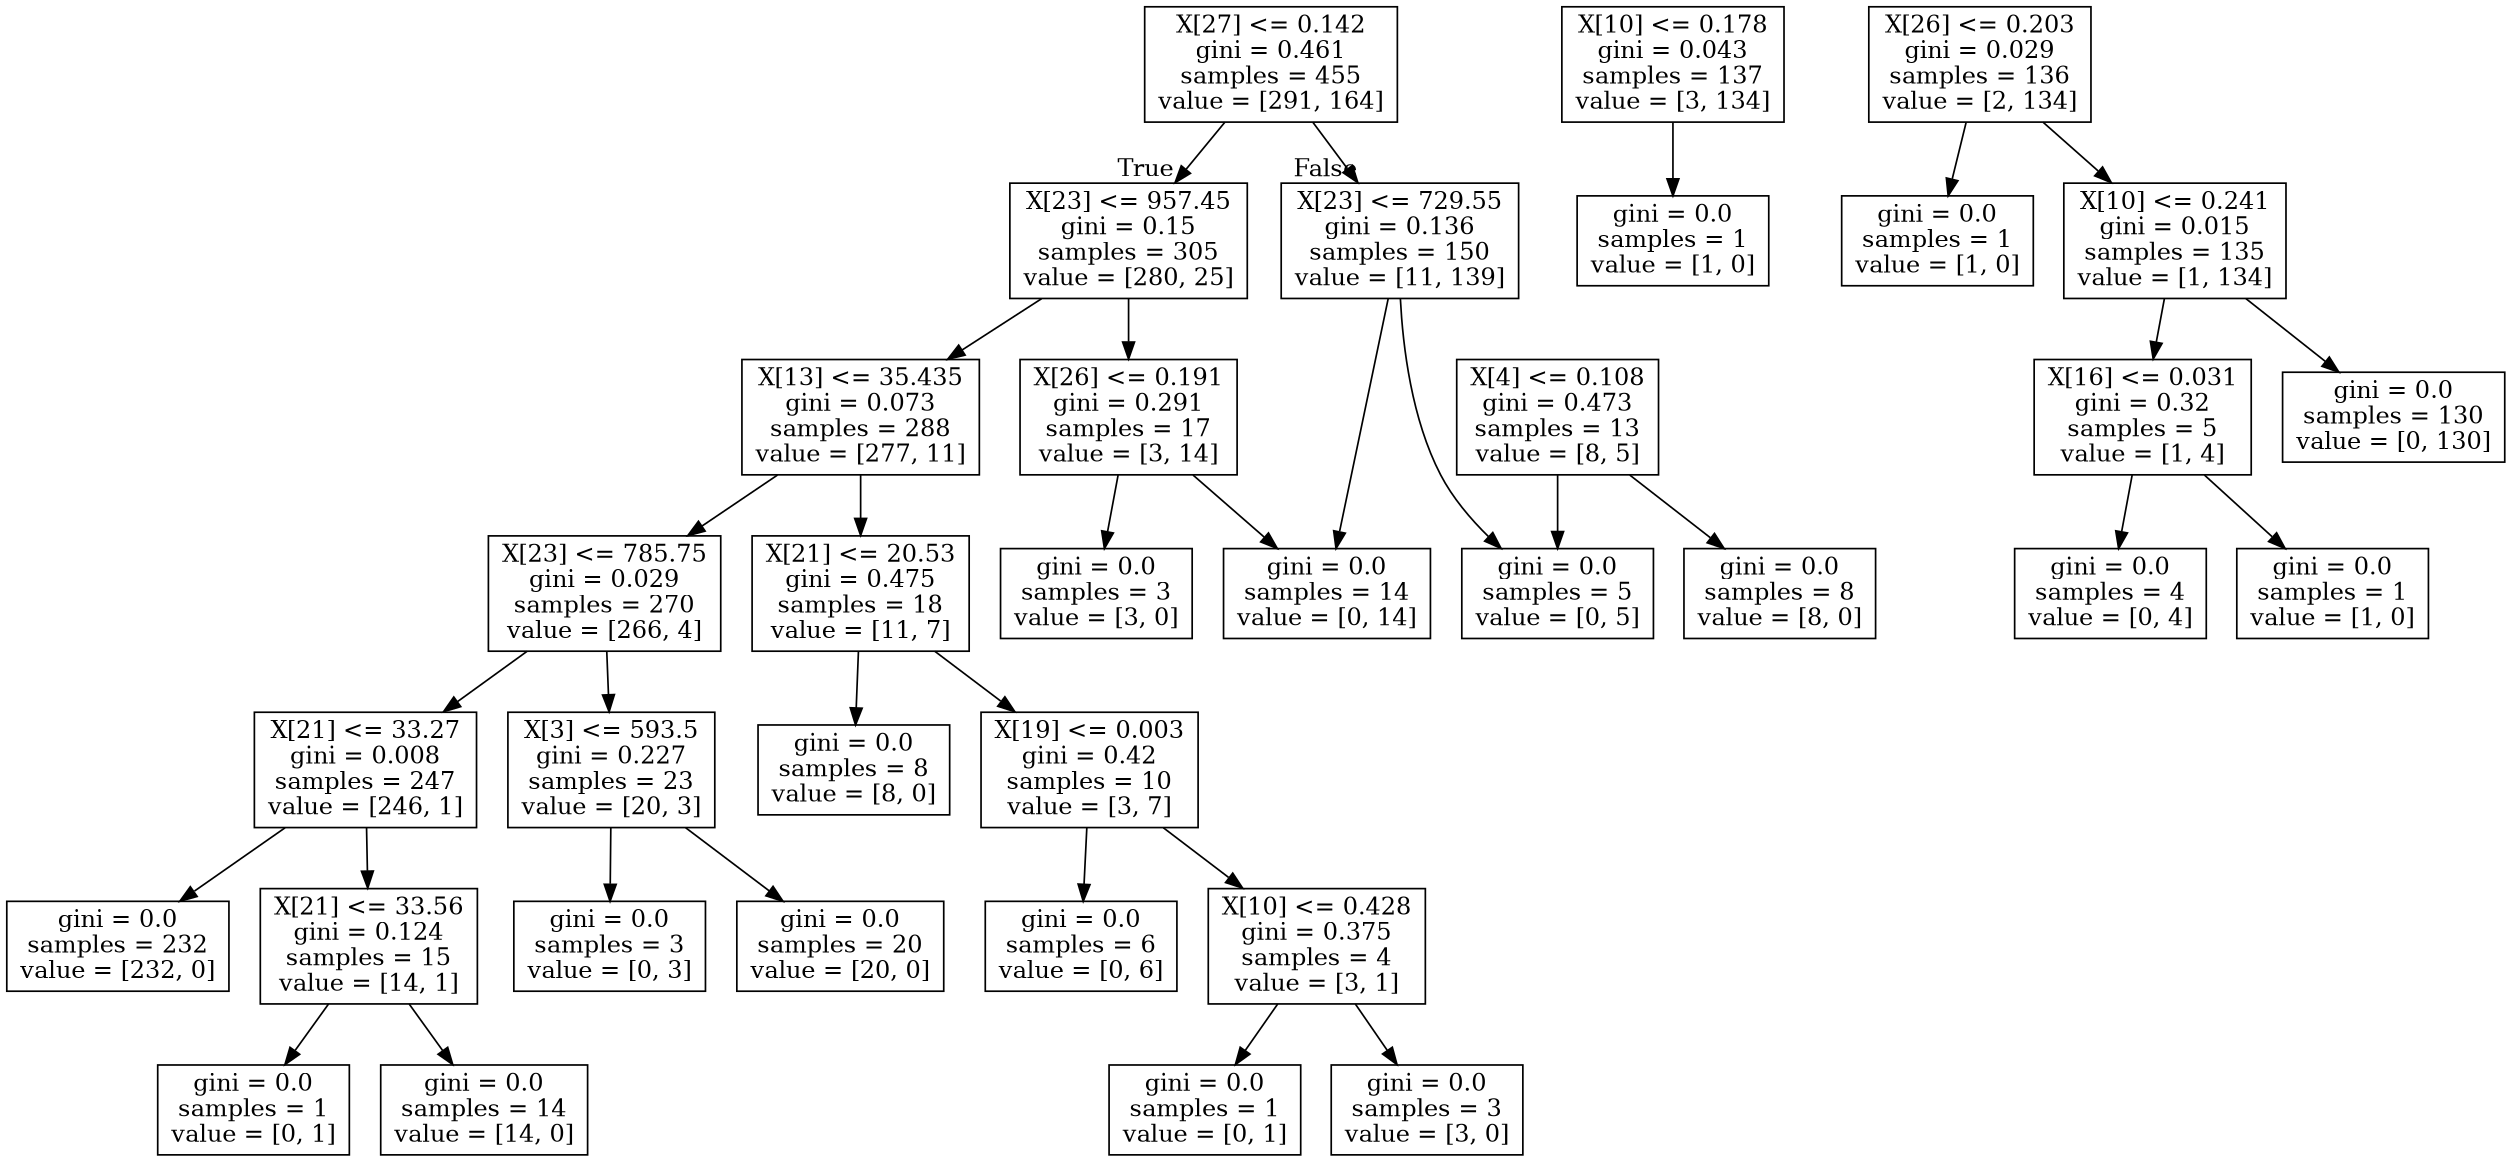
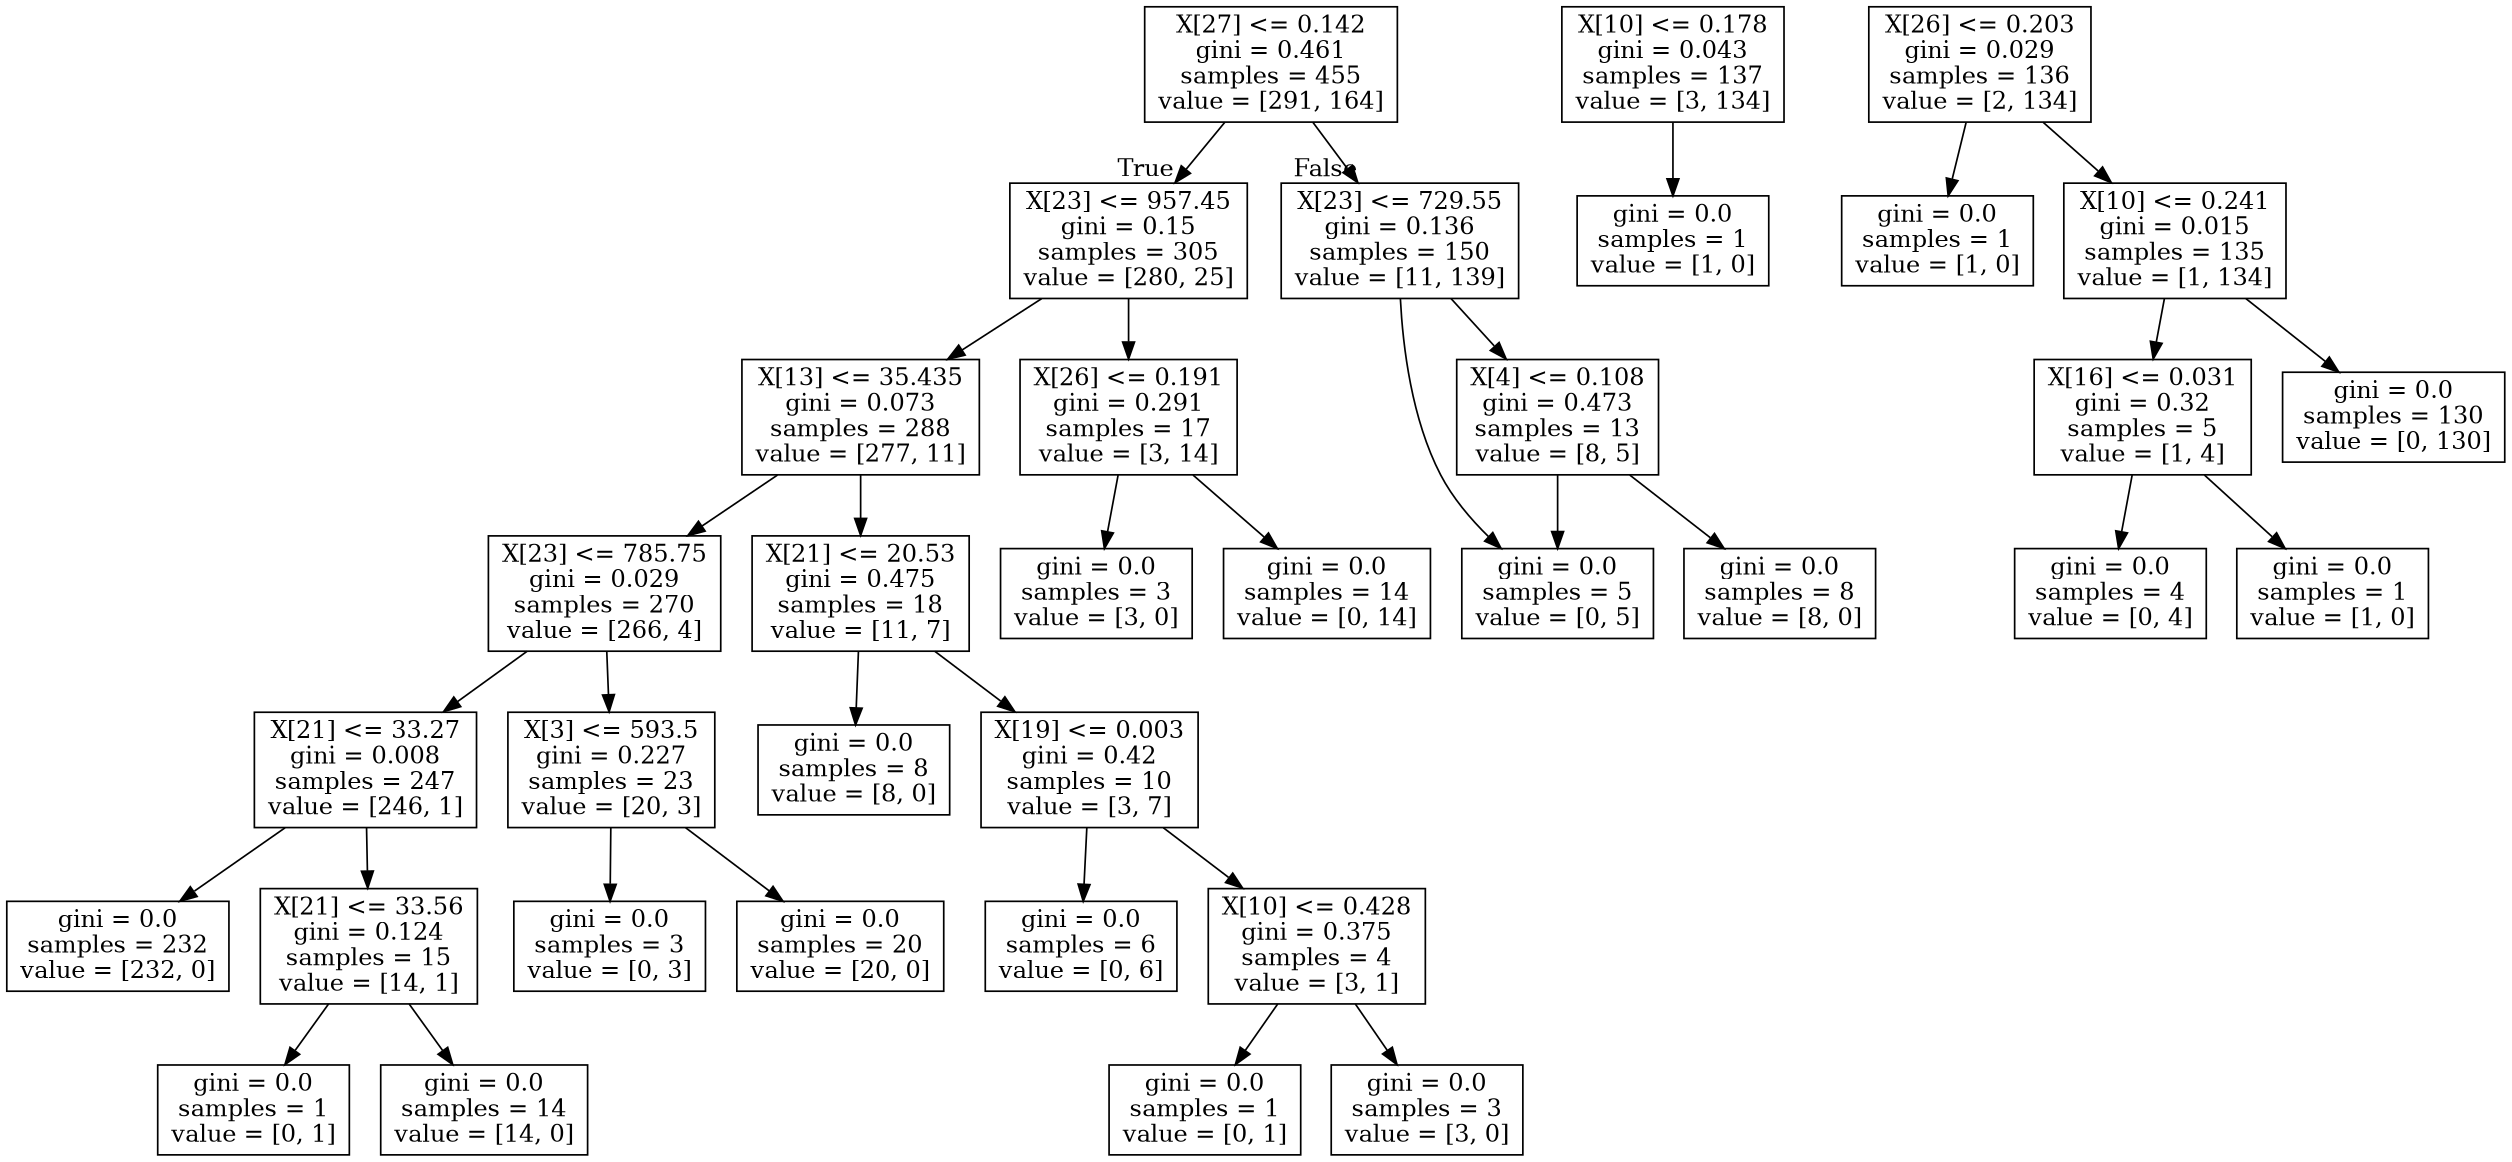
(1364, 415) -> (1473, 322)
